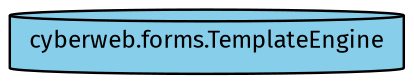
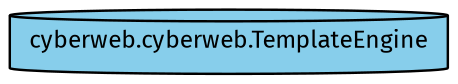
(207, 42) -> (229, 42)
